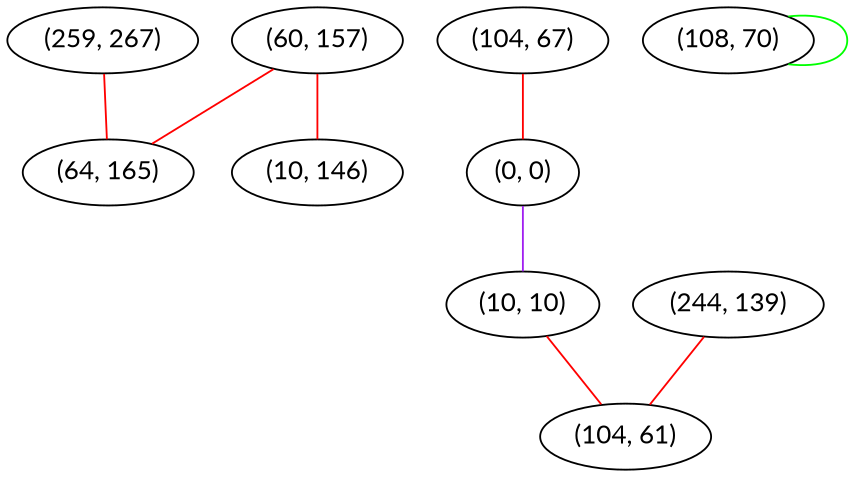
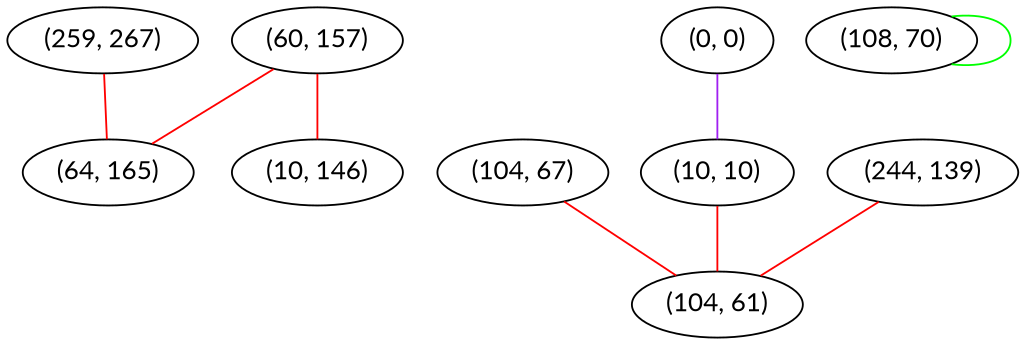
(523, 107) -> (620, 239)
